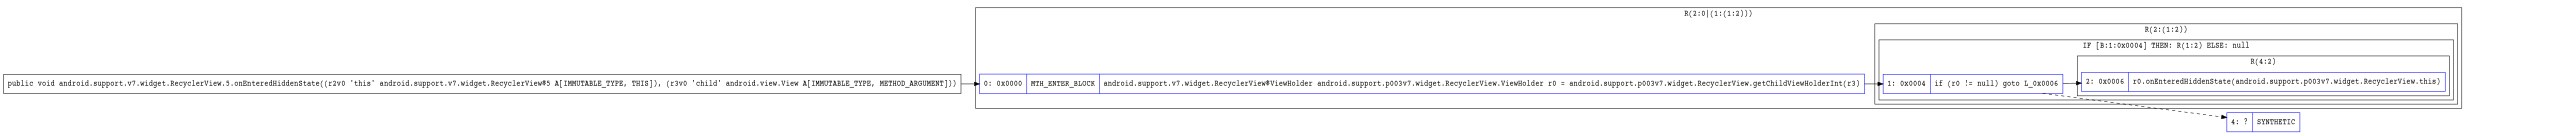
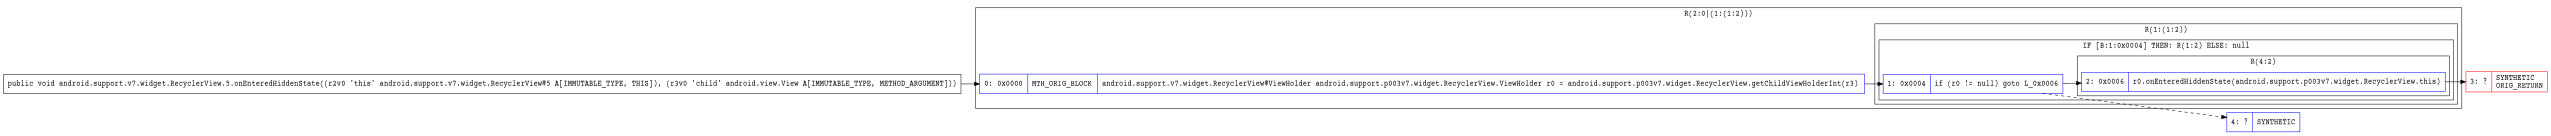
(2166, 30) -> (2166, 30)
none -> (2507, 82)
(1063, 84) -> (1062, 84)
